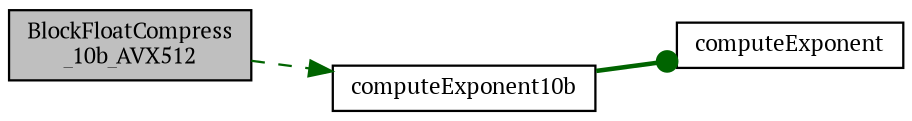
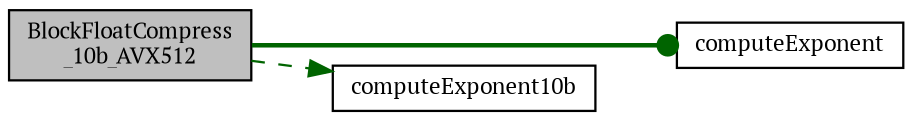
(627, 67) -> (455, 45)
